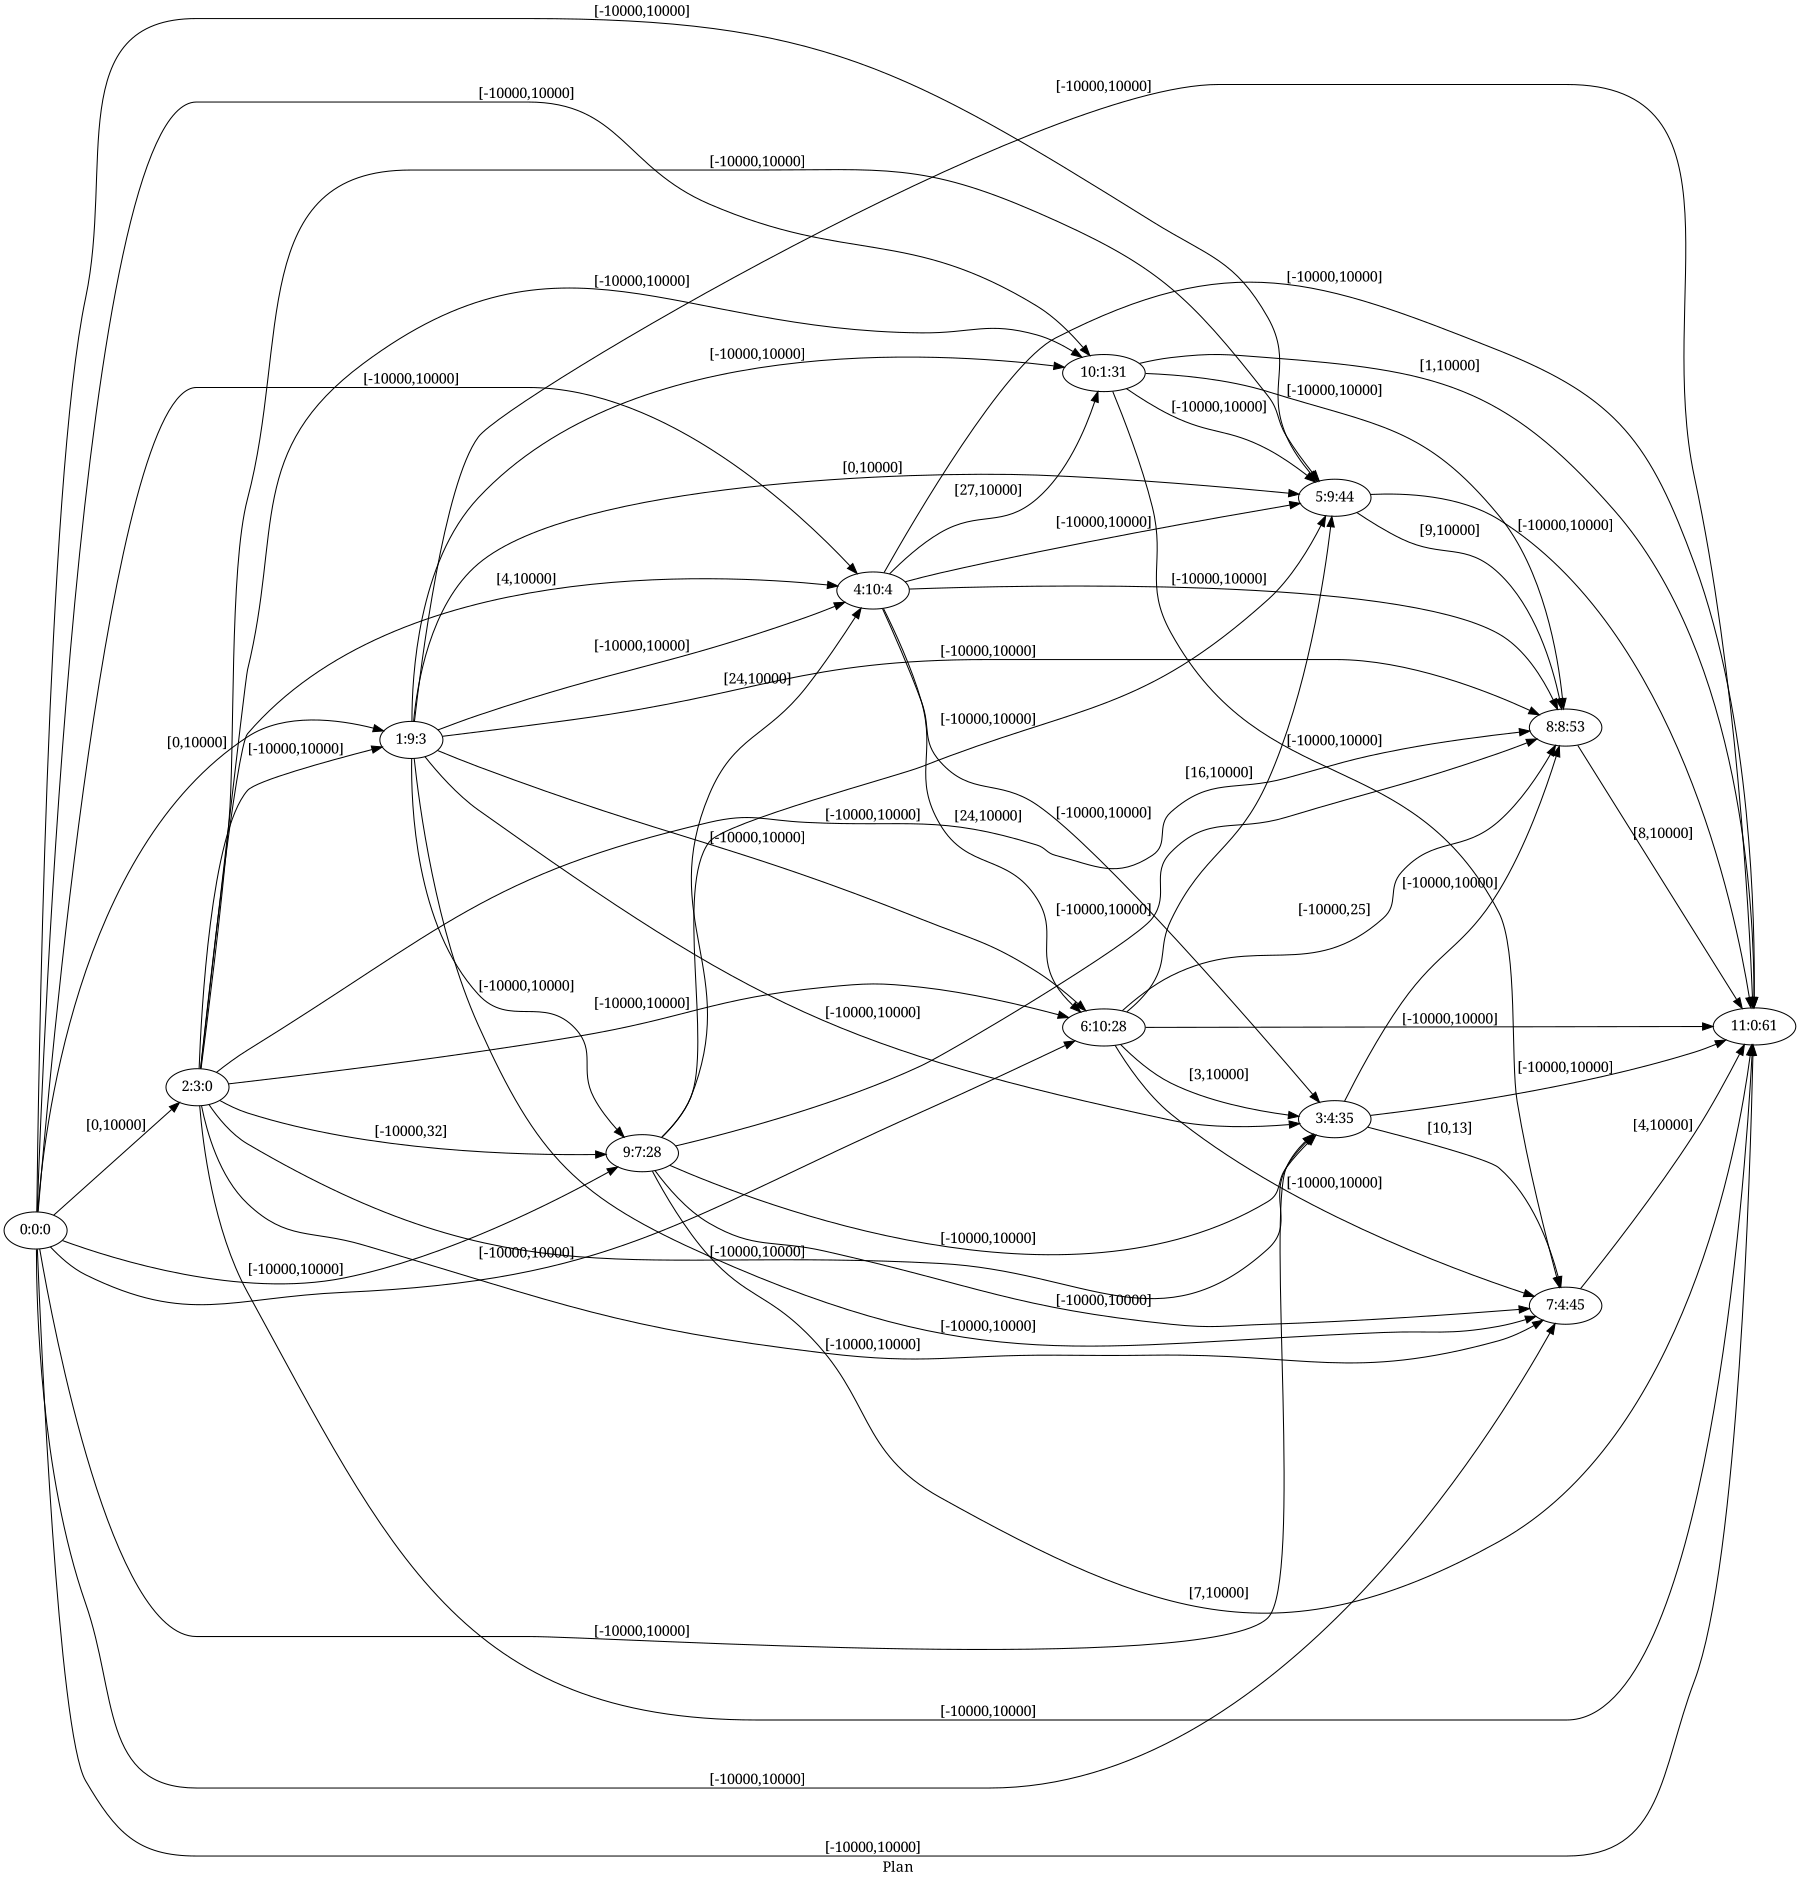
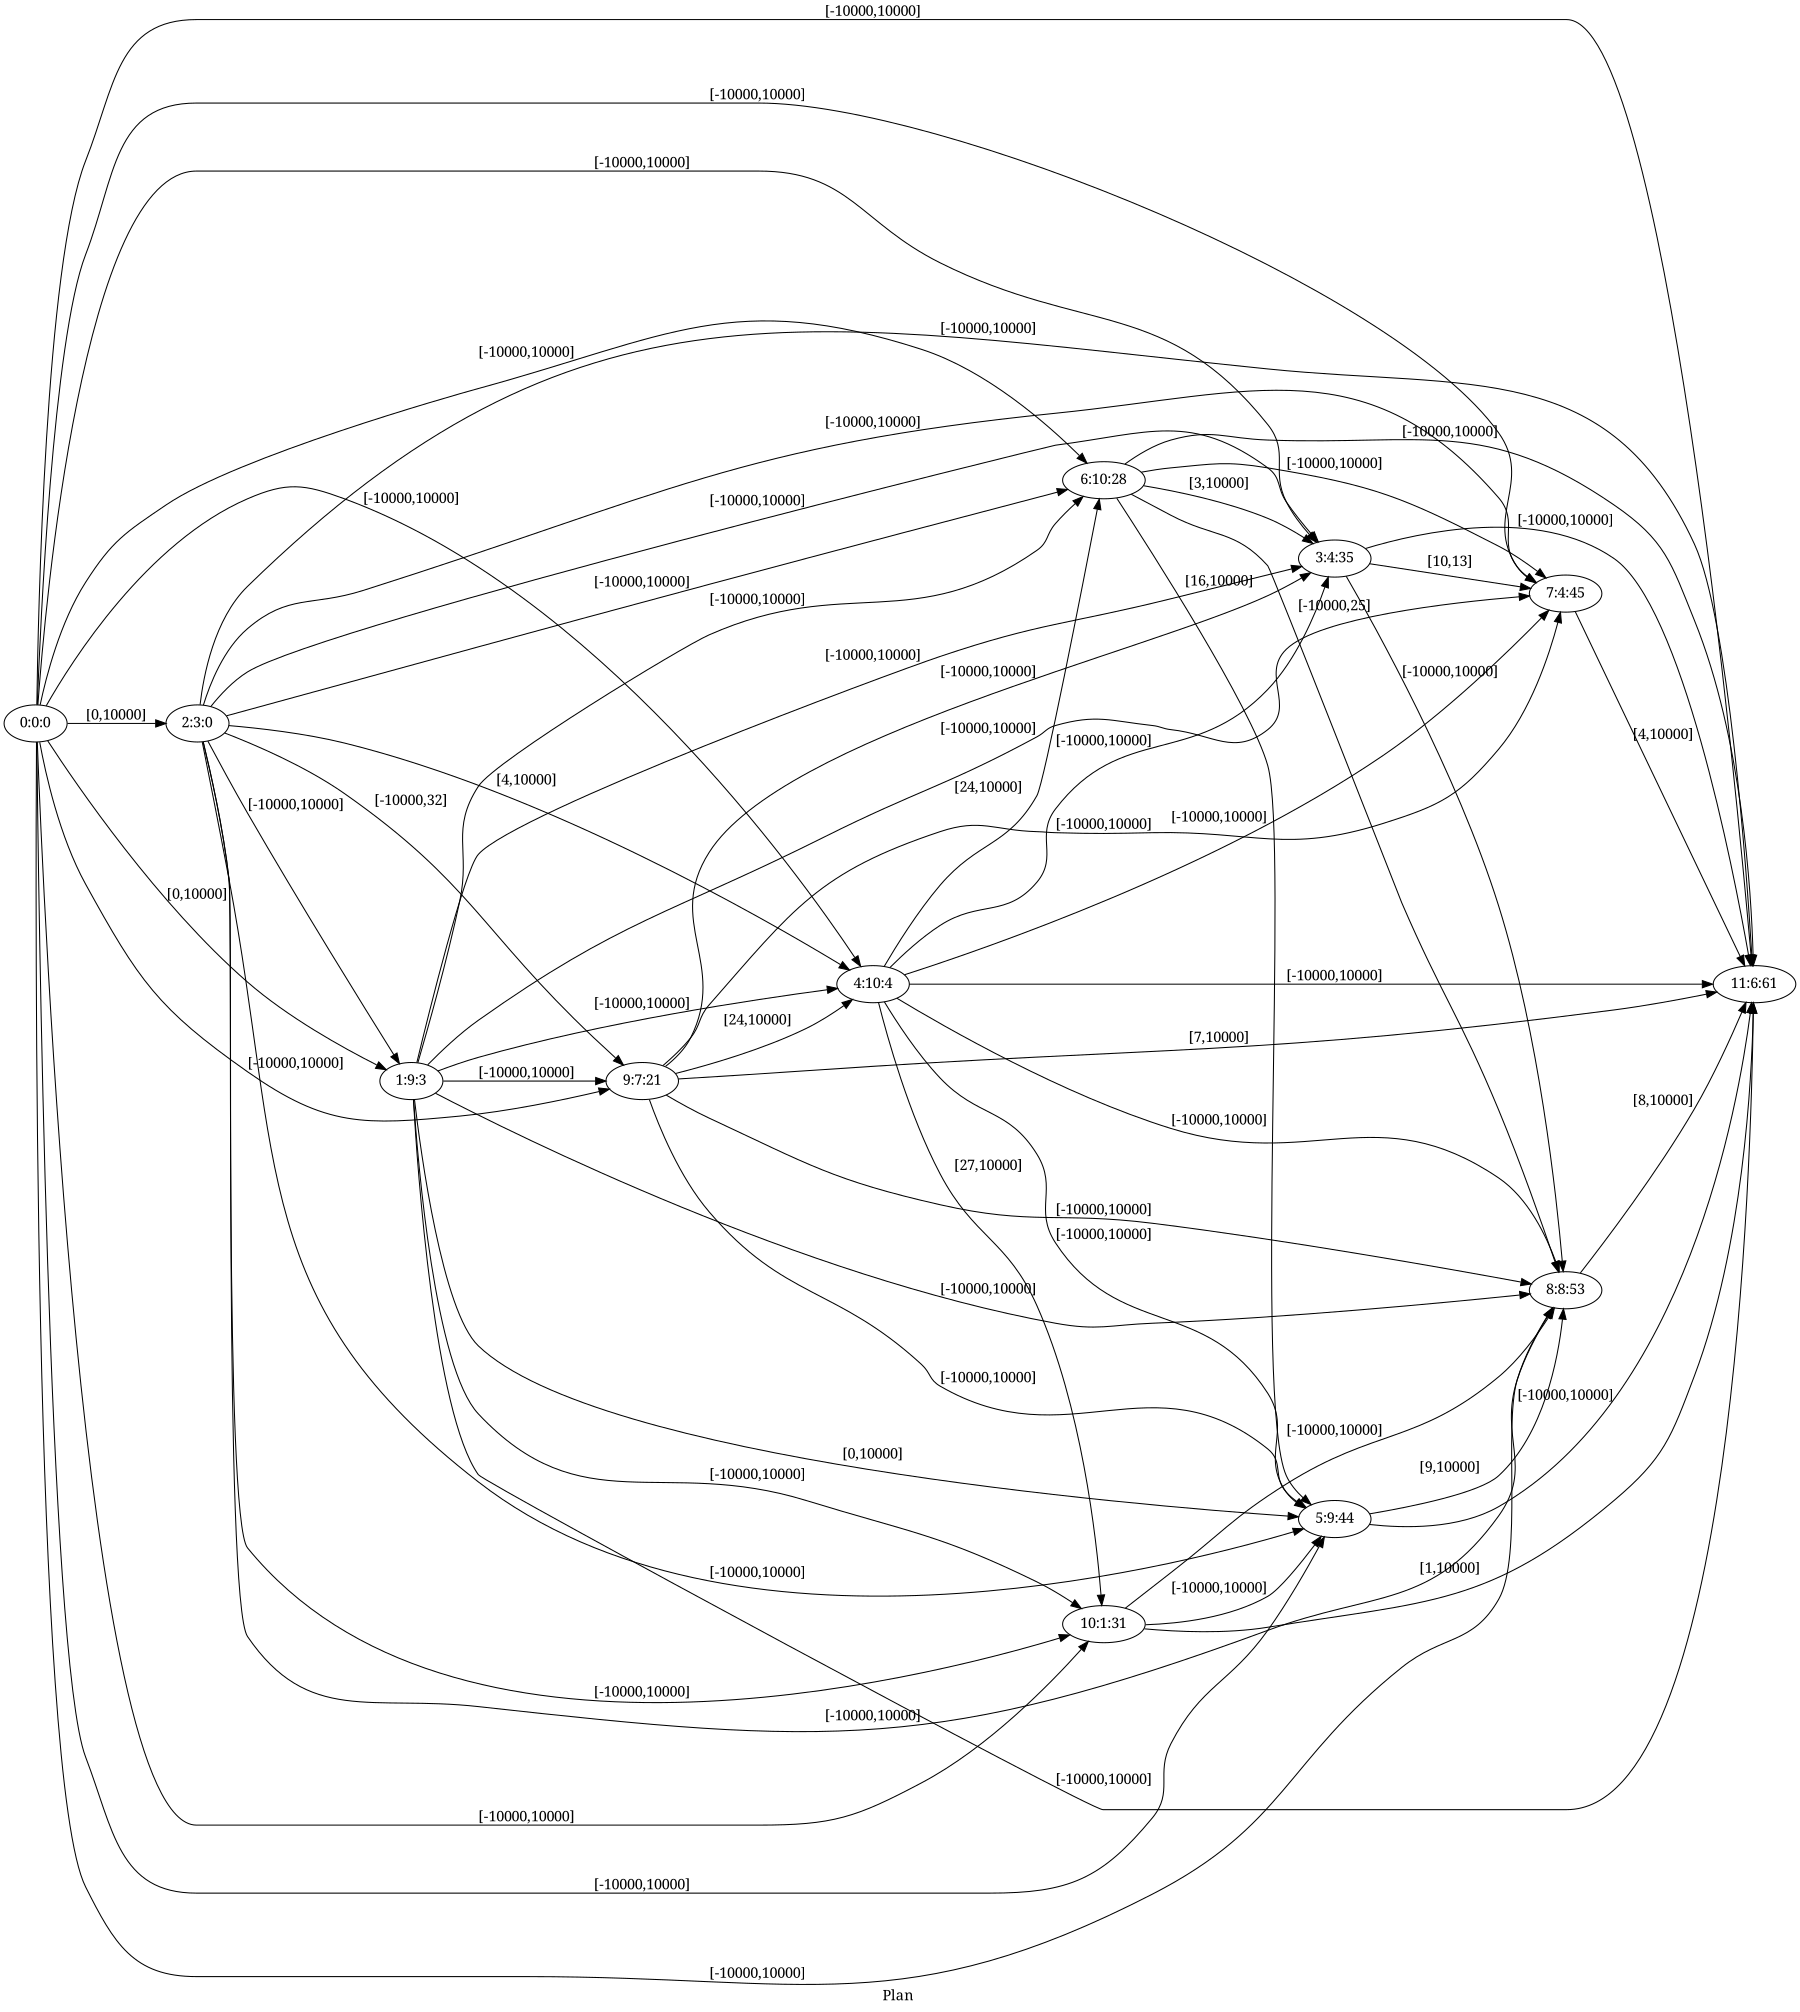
(1389, 799) -> (1229, 844)
(1755, 1026) -> (1755, 984)
(642, 1153) -> (642, 1081)
none -> (407, 1977)
